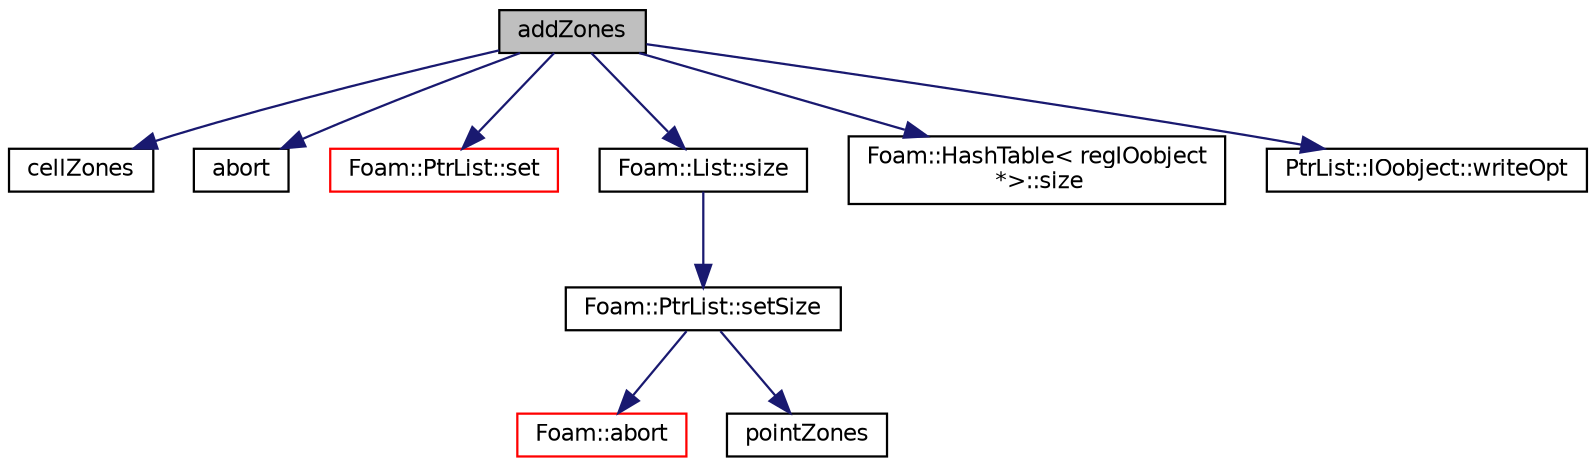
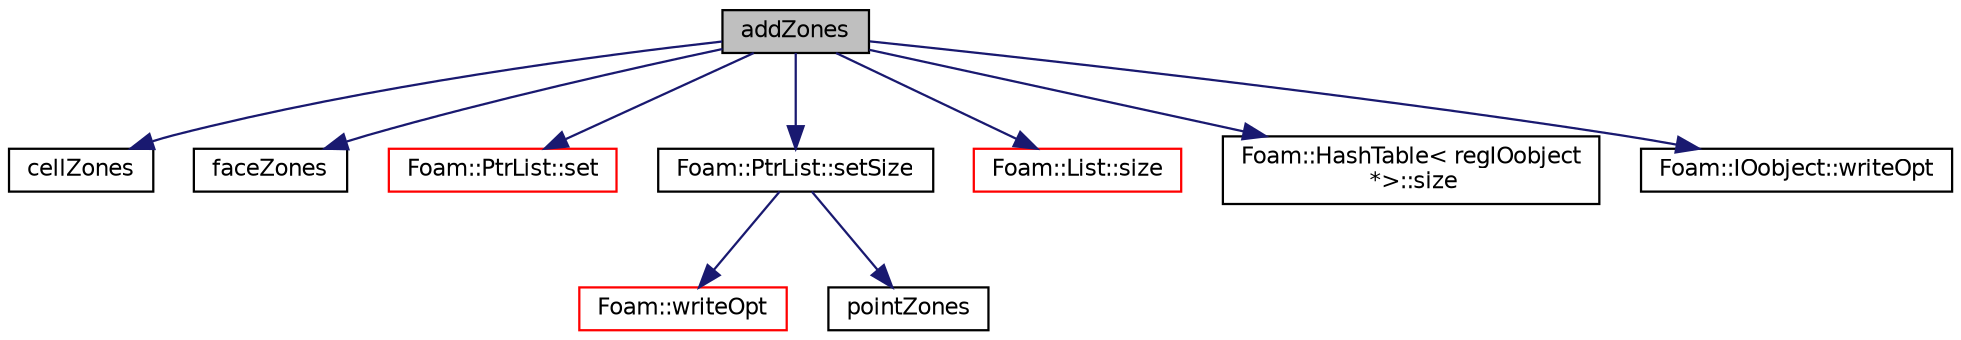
(241, 170) -> (270, 170)
(703, 170) -> (1077, 170)
(1427, 170) -> (1797, 170)
(703, 228) -> (796, 89)
(602, 435) -> (683, 309)
